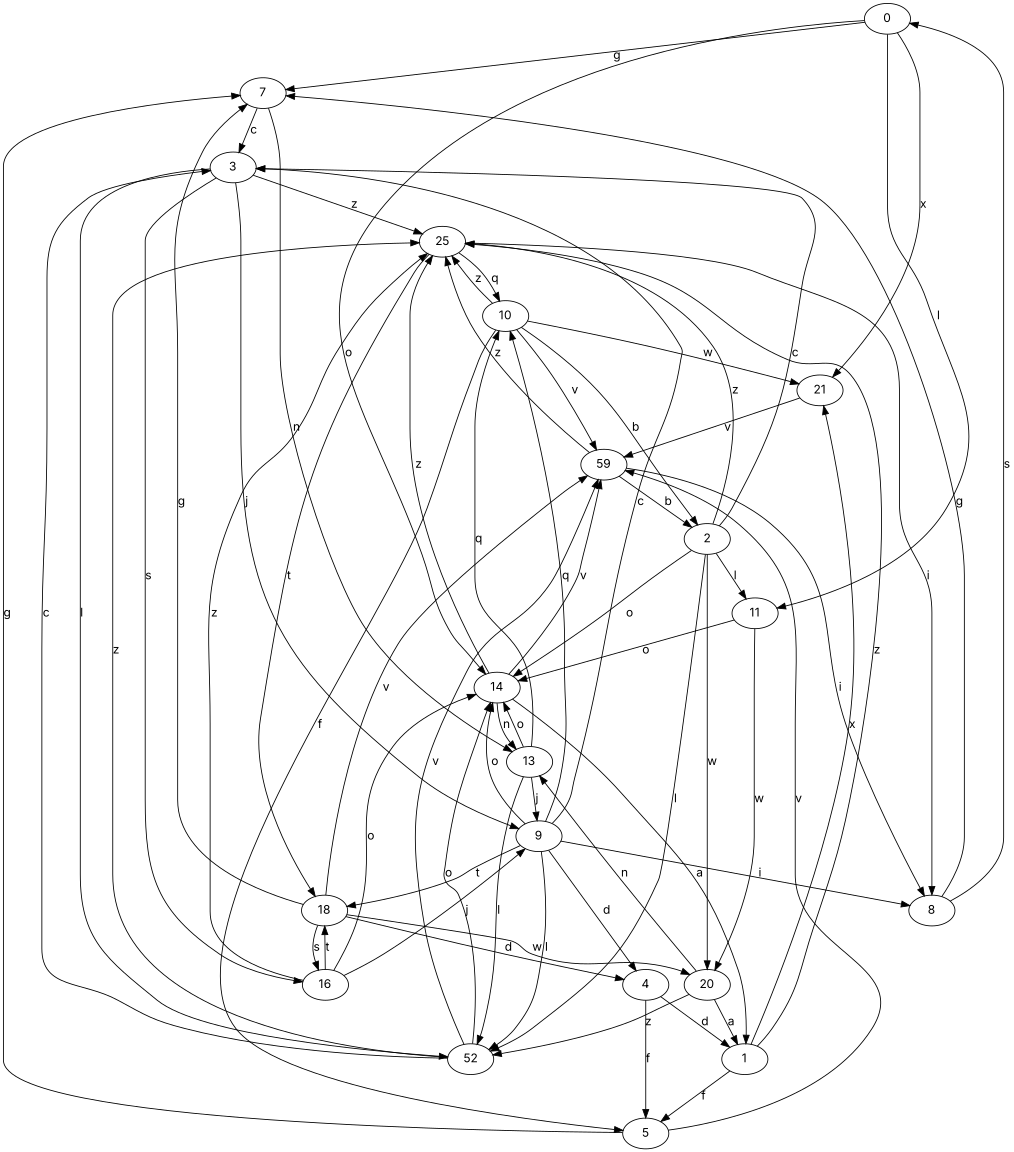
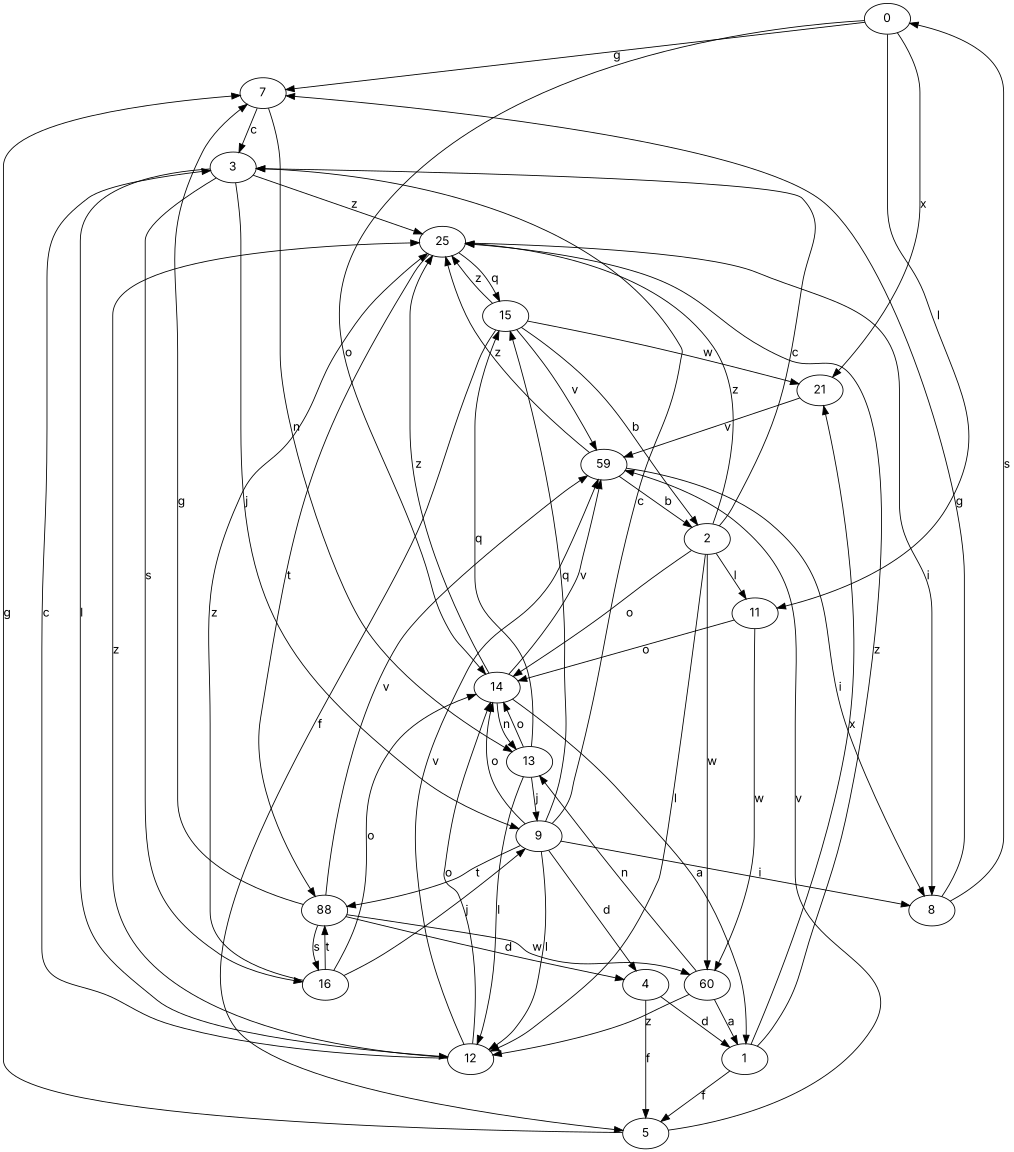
(506, 316) -> (506, 316)
(325, 911) -> (325, 911)
(707, 985) -> (707, 985)
(471, 1059) -> (471, 1059)
